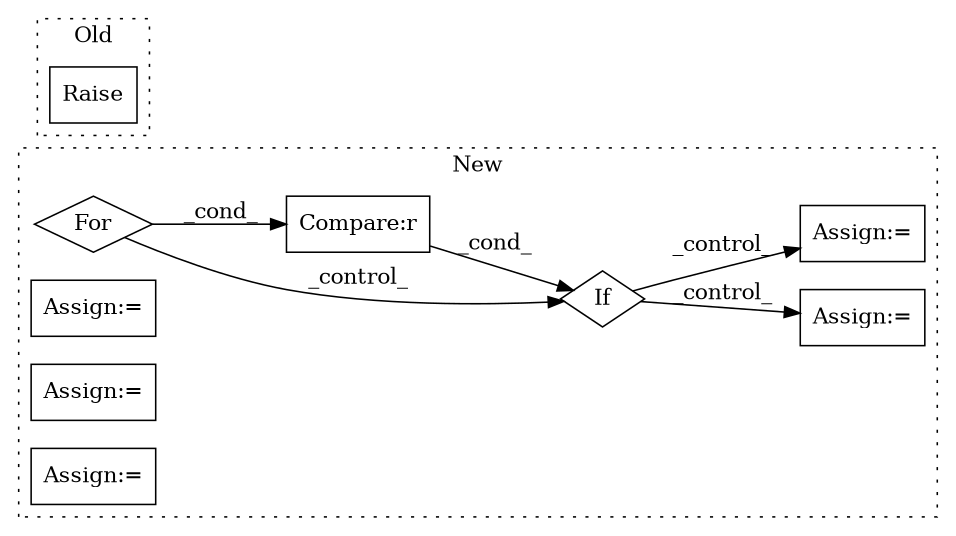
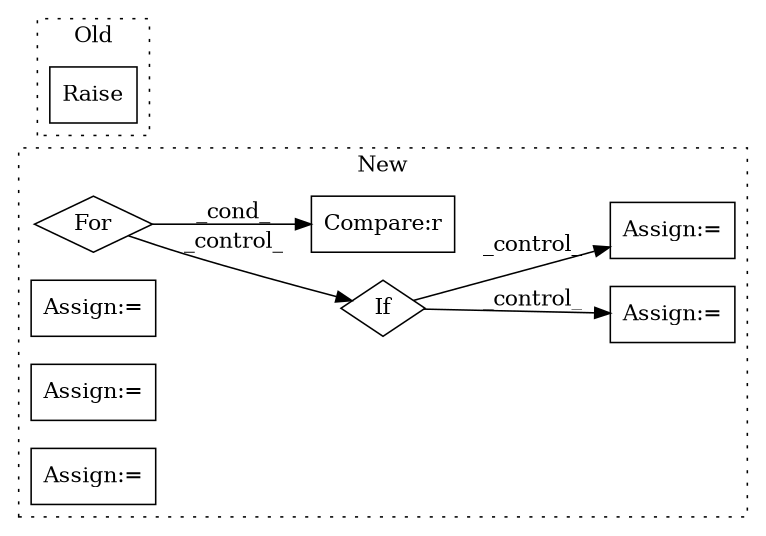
(494, 266) -> none
